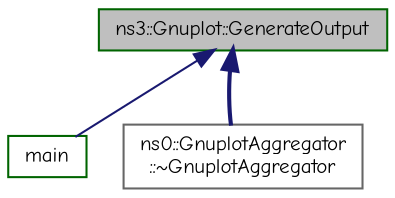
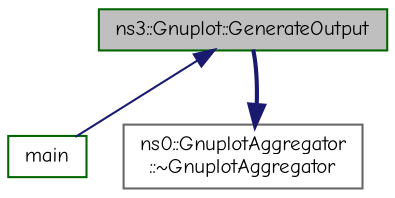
(229, 98) -> (256, 77)
